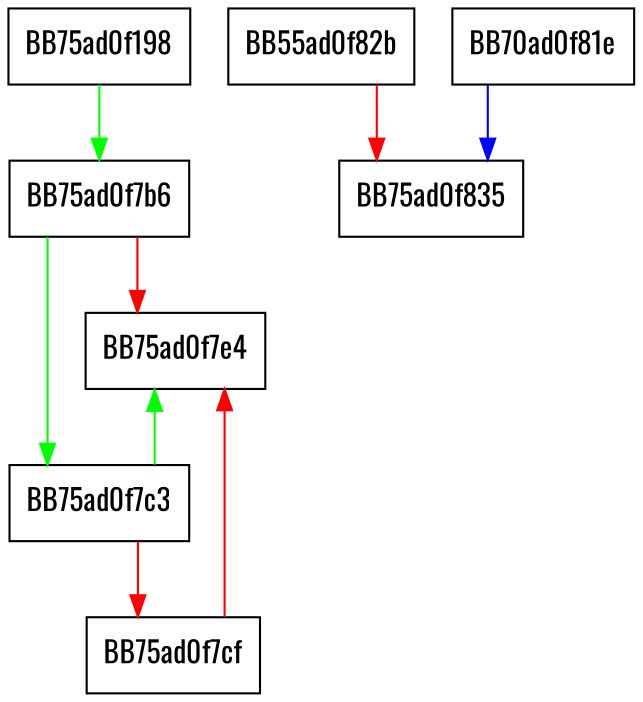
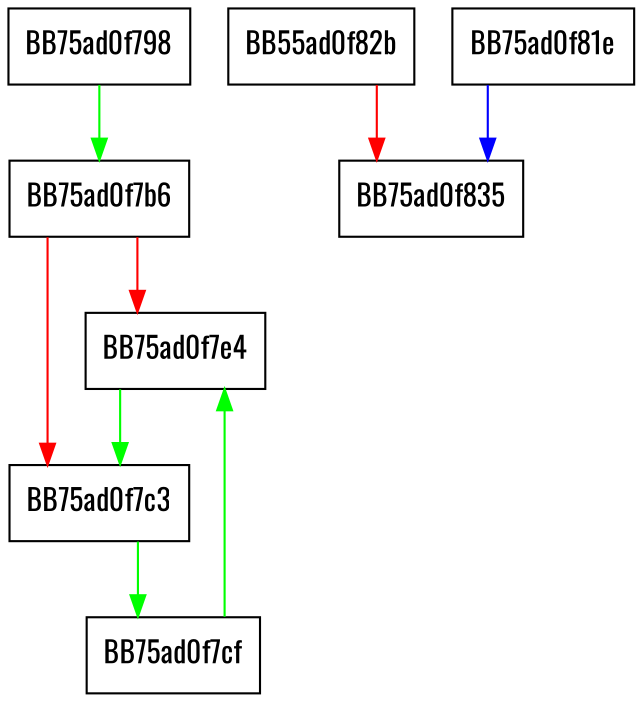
(99, 47) -> (99, 47)
(543, 47) -> (543, 47)
(48, 340) -> (48, 340)
(155, 438) -> (120, 416)
(225, 514) -> (225, 514)
(138, 568) -> (138, 568)
